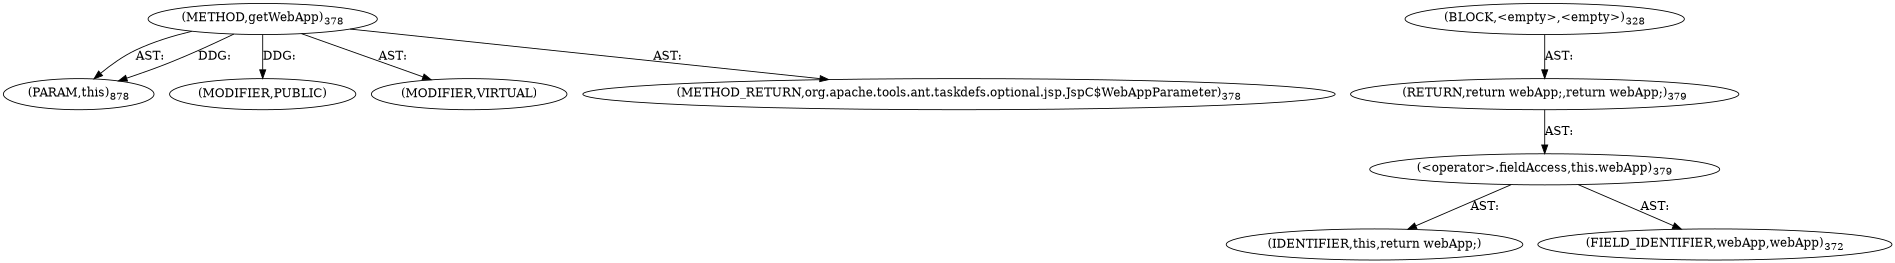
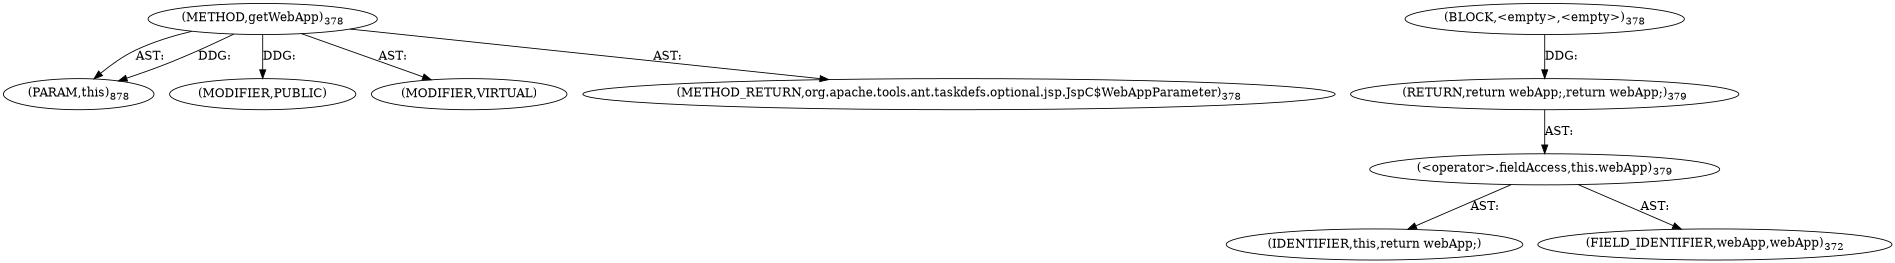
(1635, 18) -> (1635, 18)
(1561, 57) -> (1563, 57)
